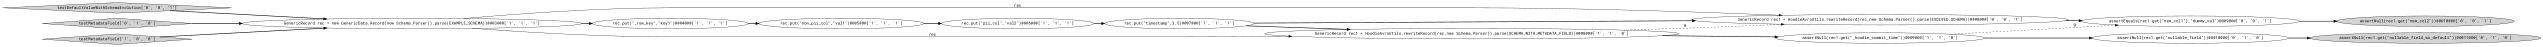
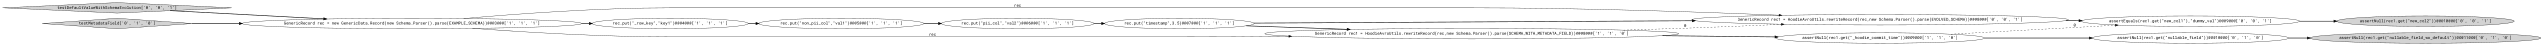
(117, 39) -> none
